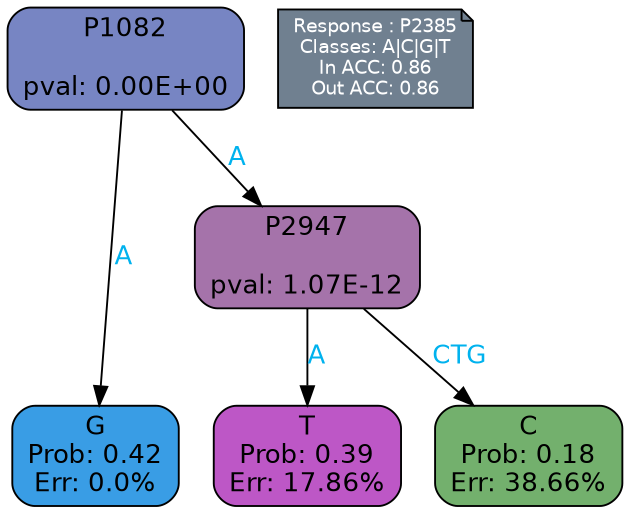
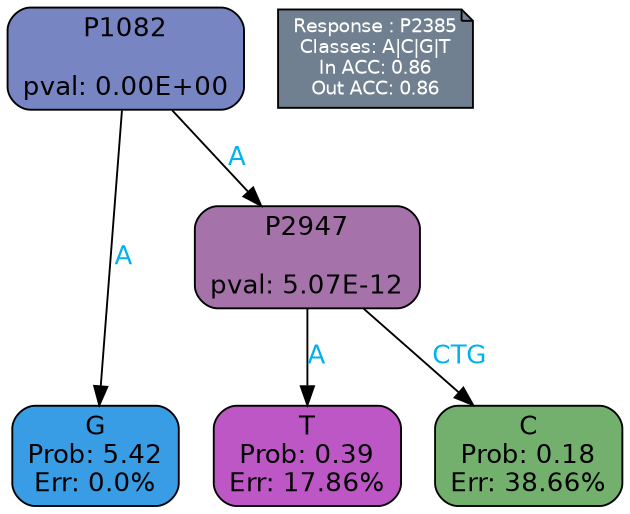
(307, 257) -> (307, 257)
(96, 456) -> (96, 456)
